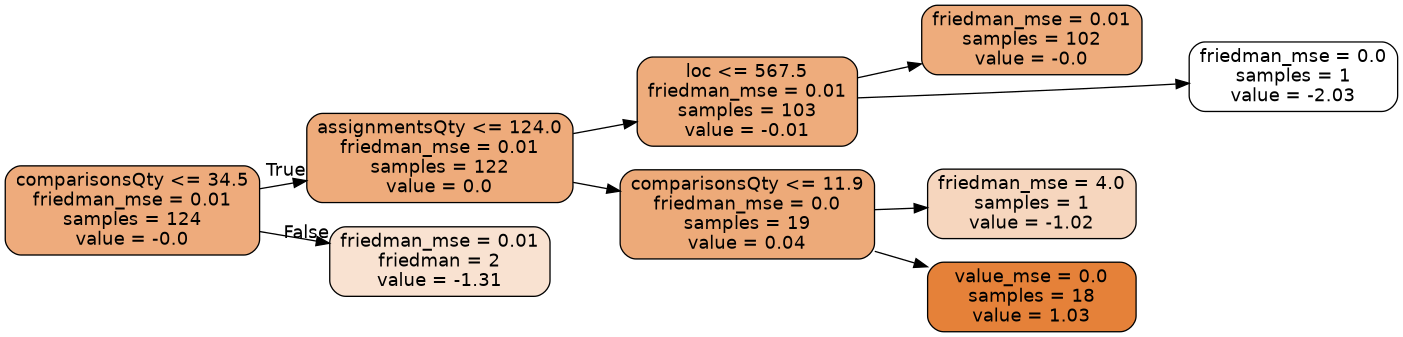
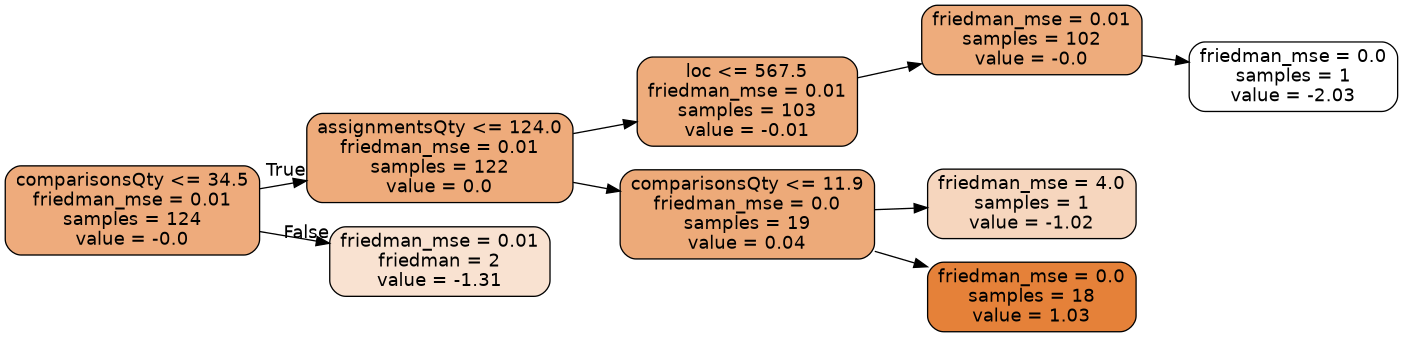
(1017, 92) -> (1159, 58)
(1032, 297) -> (1032, 297)
